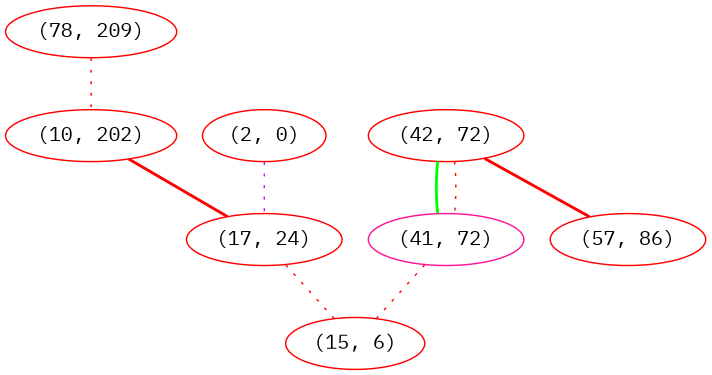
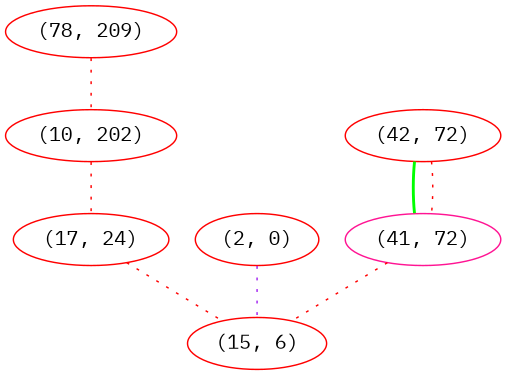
(178, 188) -> (91, 188)
(264, 188) -> (257, 292)
(628, 240) -> none
